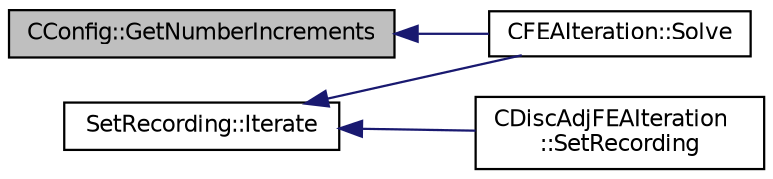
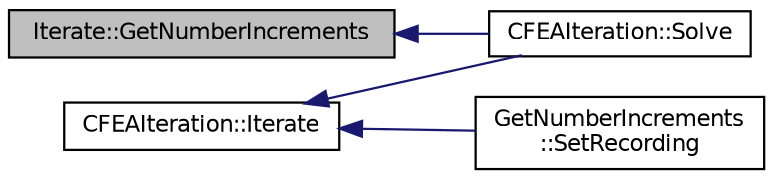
(202, 34) -> (202, 34)
(202, 126) -> (202, 126)
(620, 133) -> (620, 133)
